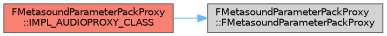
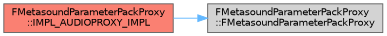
(89, 18) -> (89, 18)
